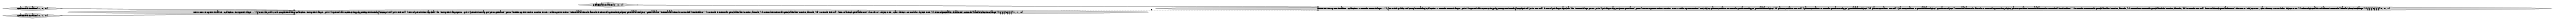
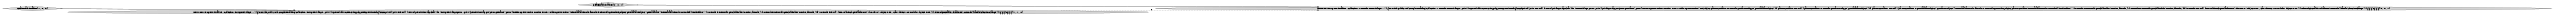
(33, 16) -> none
